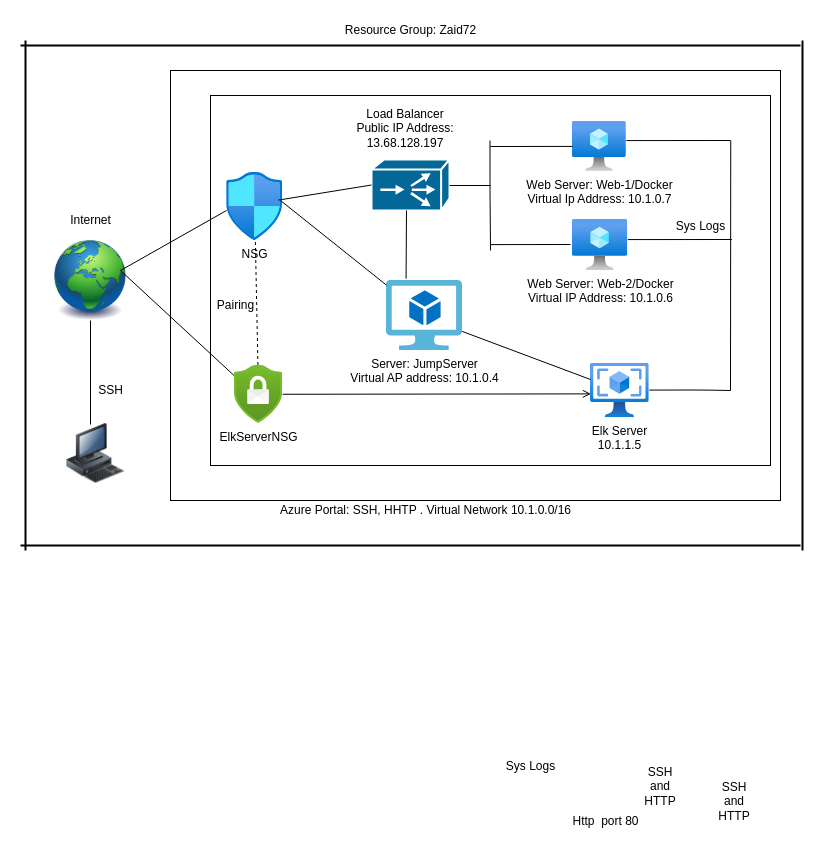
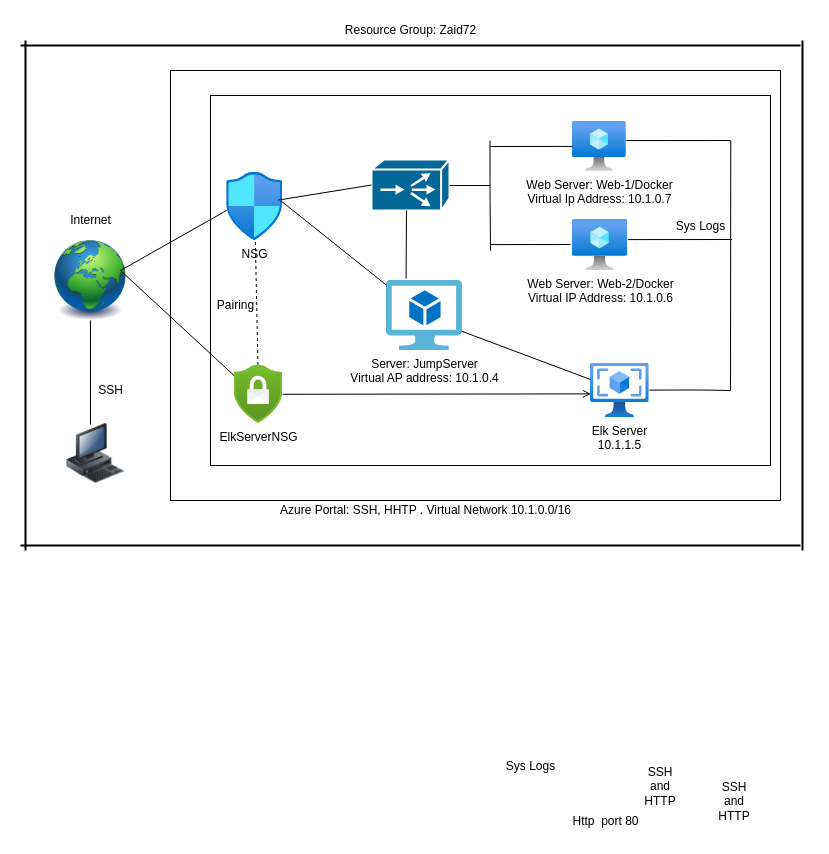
(406, 135) -> none
